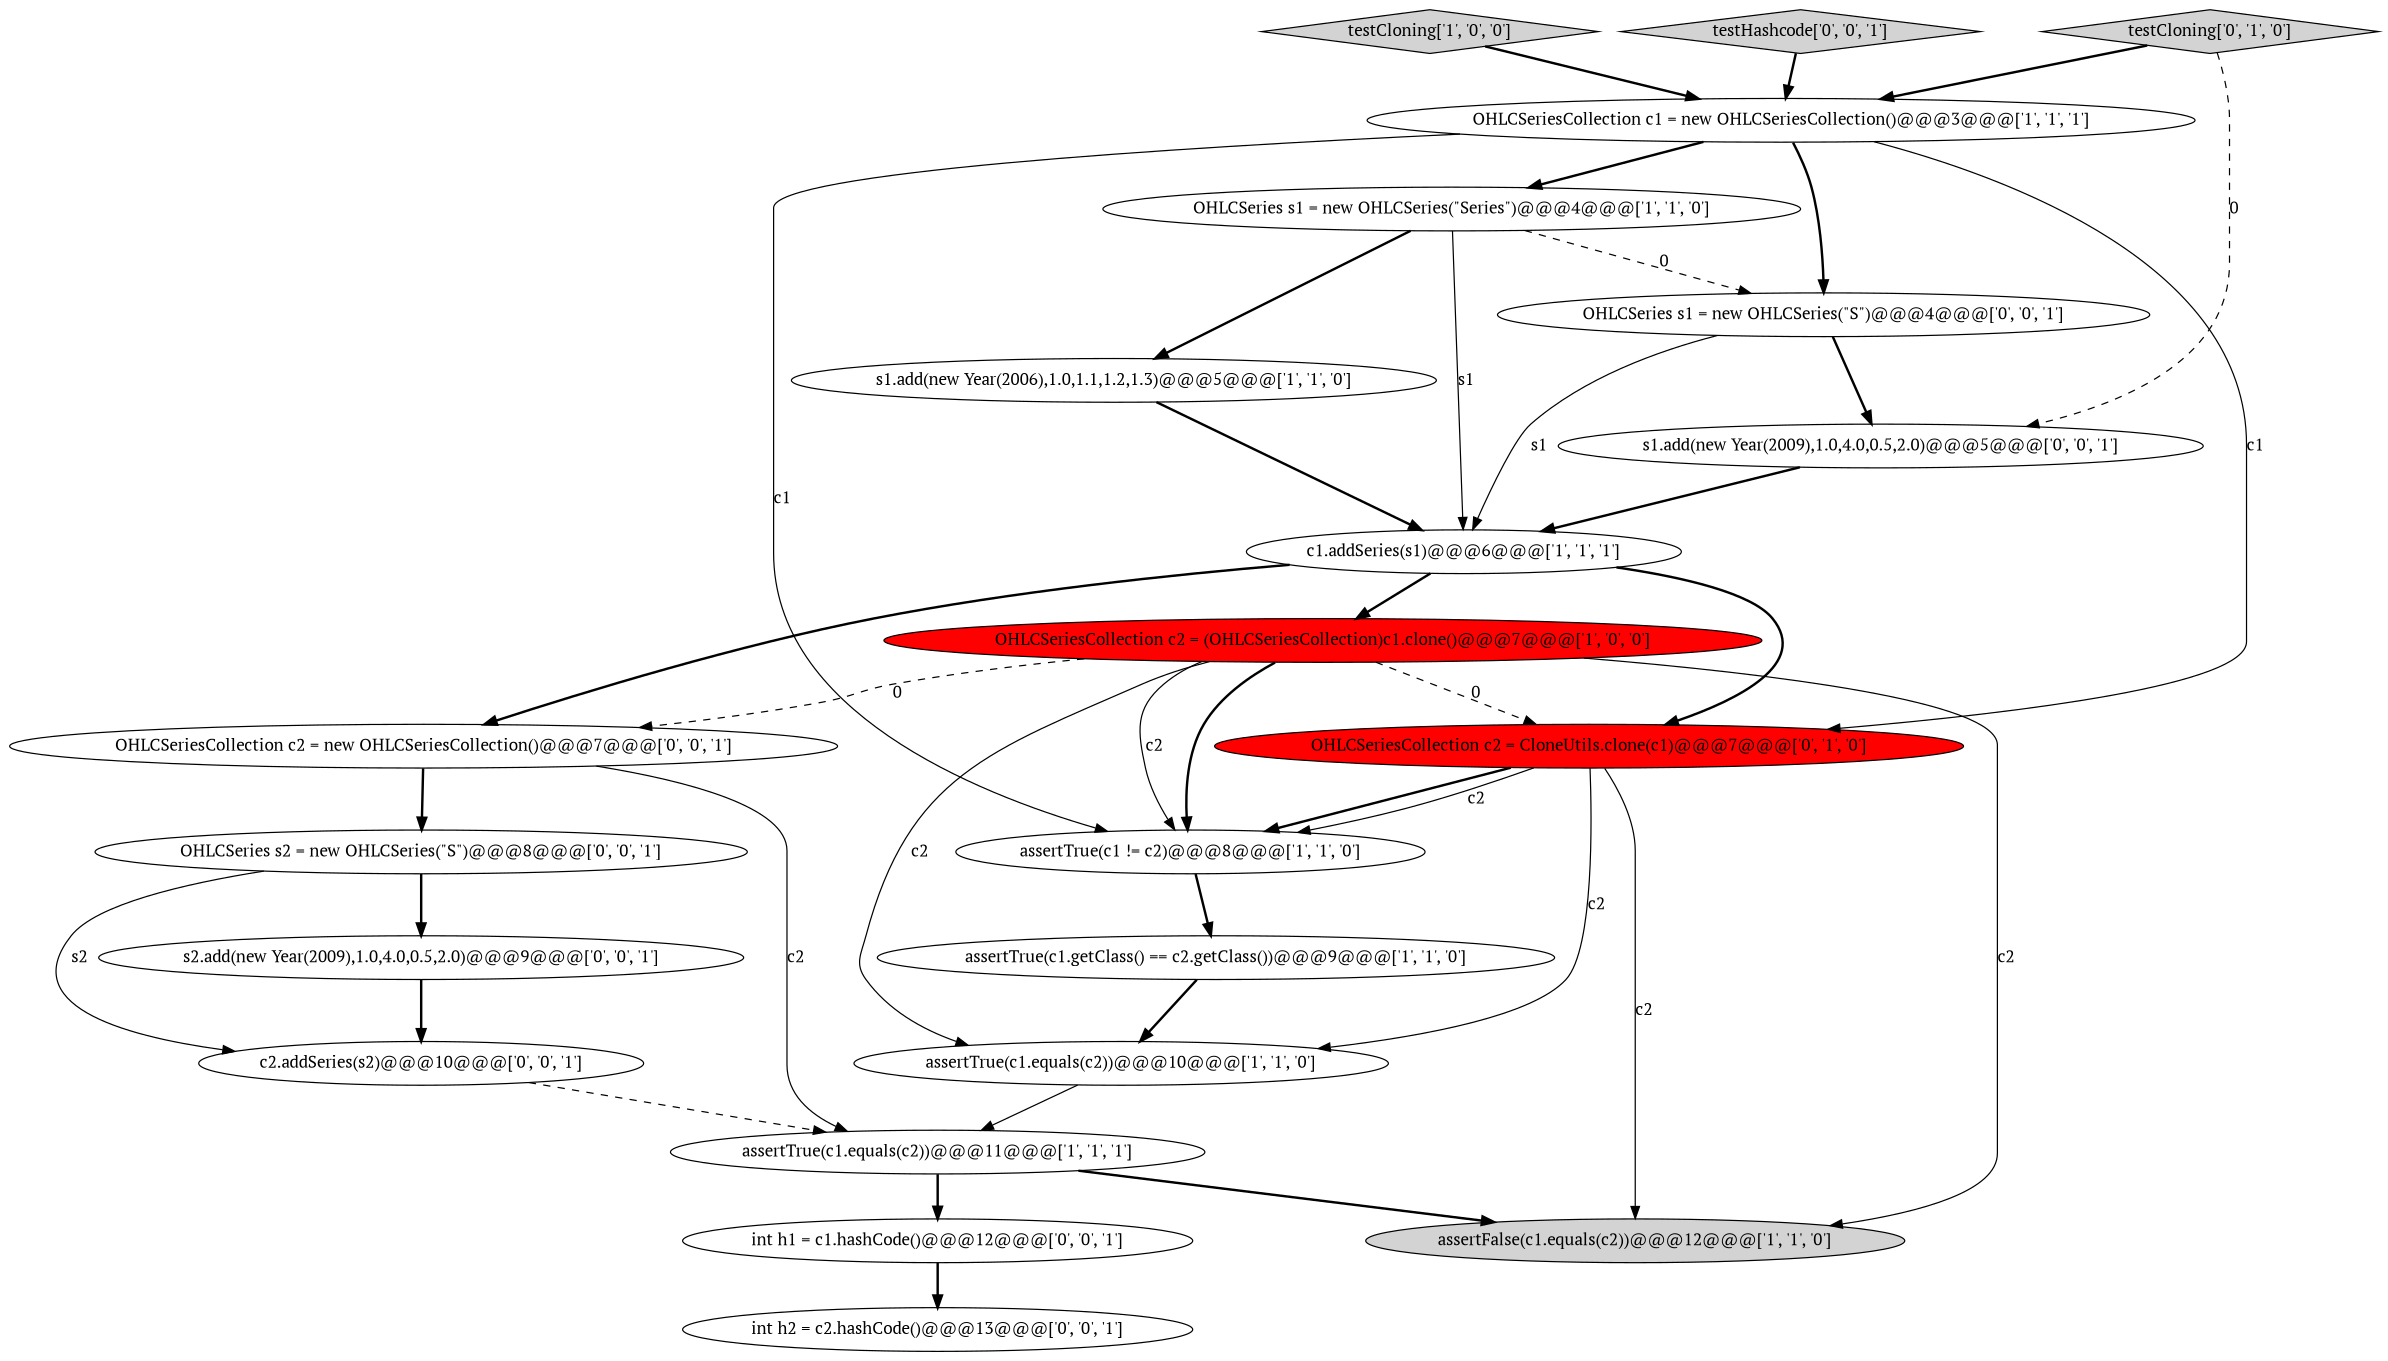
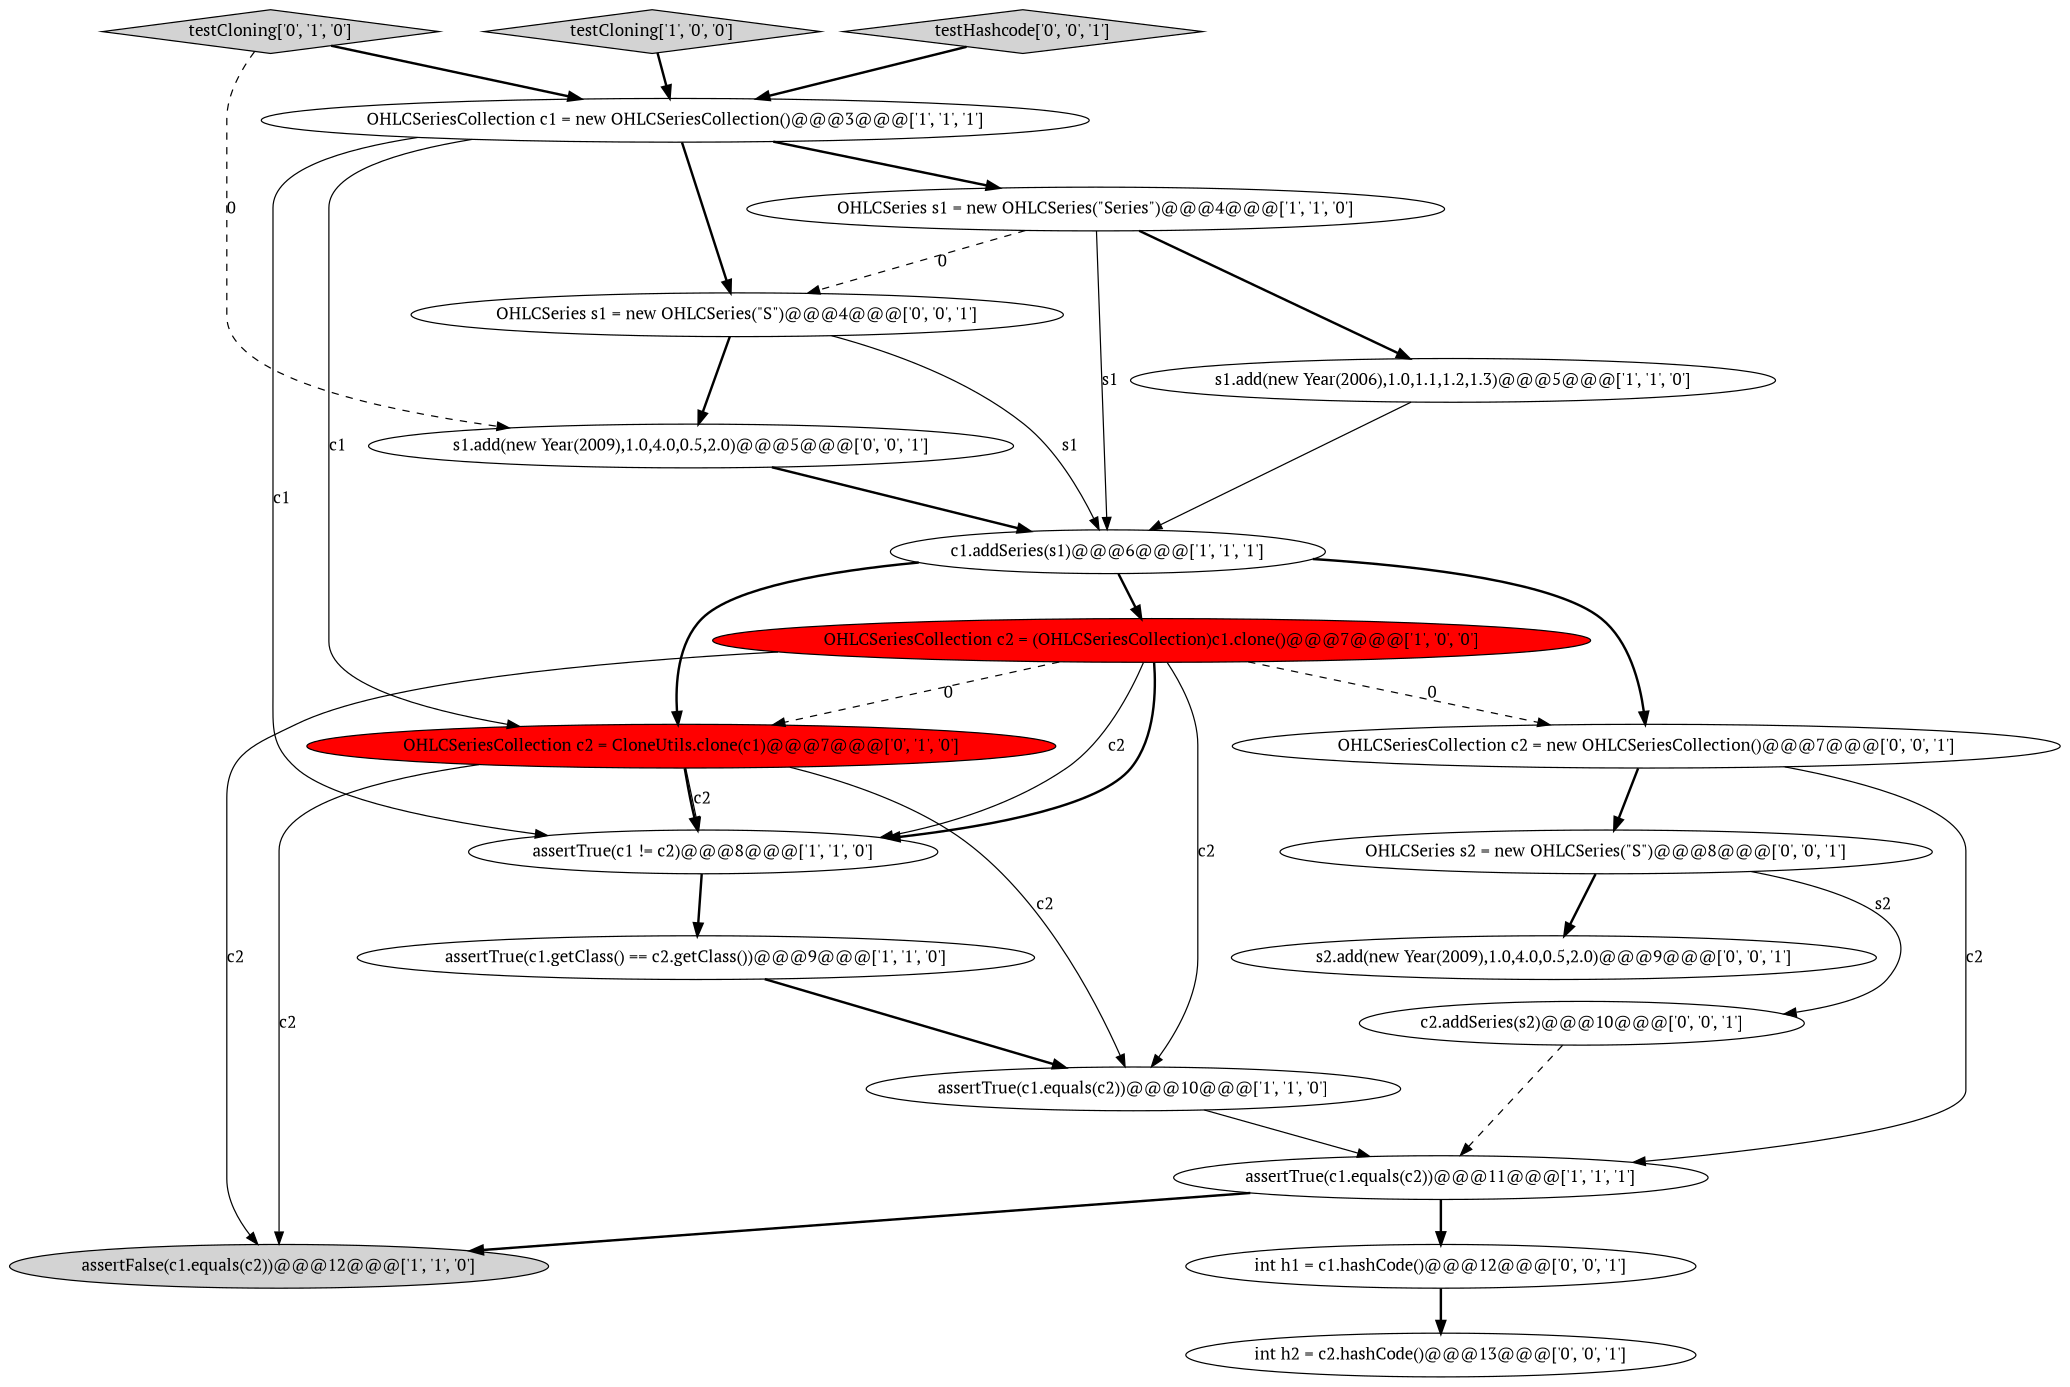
(1283, 463) -> (1286, 463)
(421, 1004) -> none
